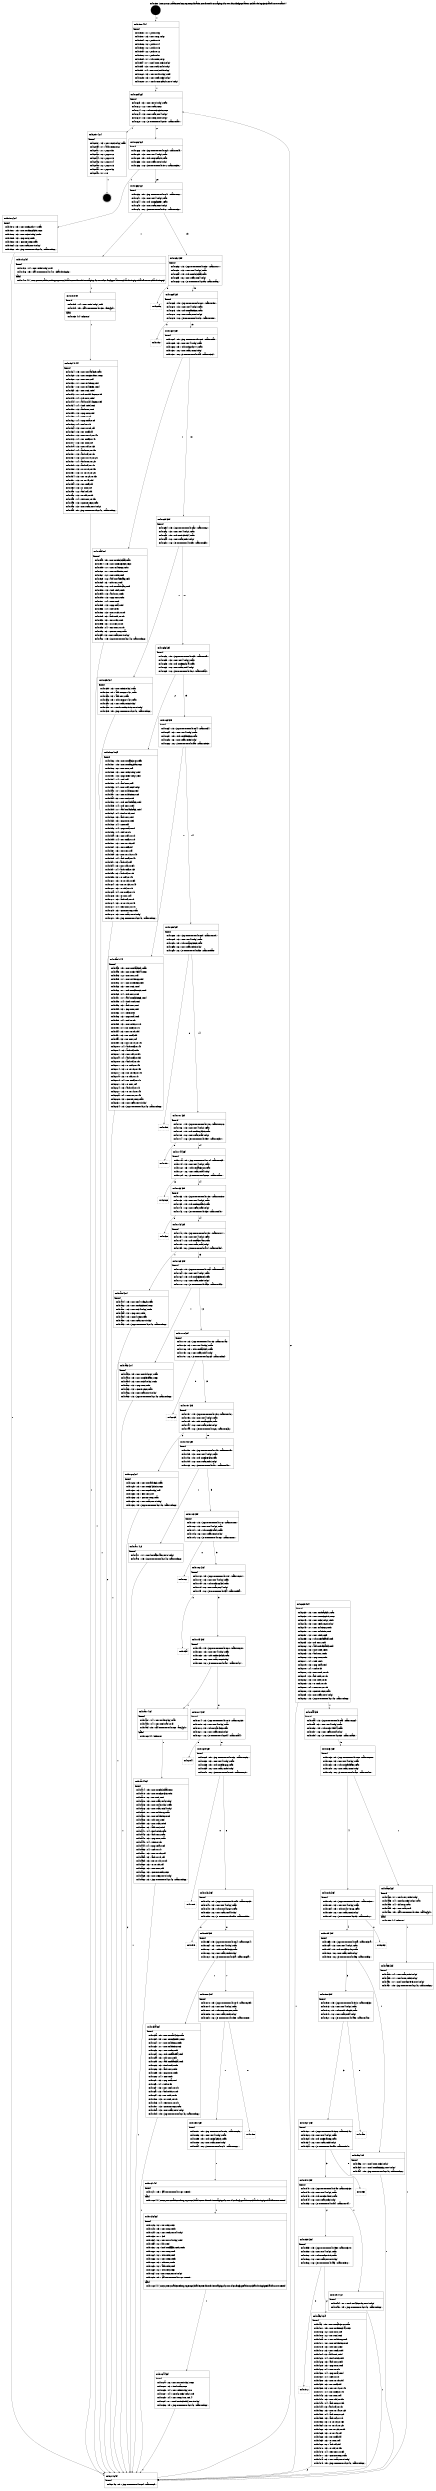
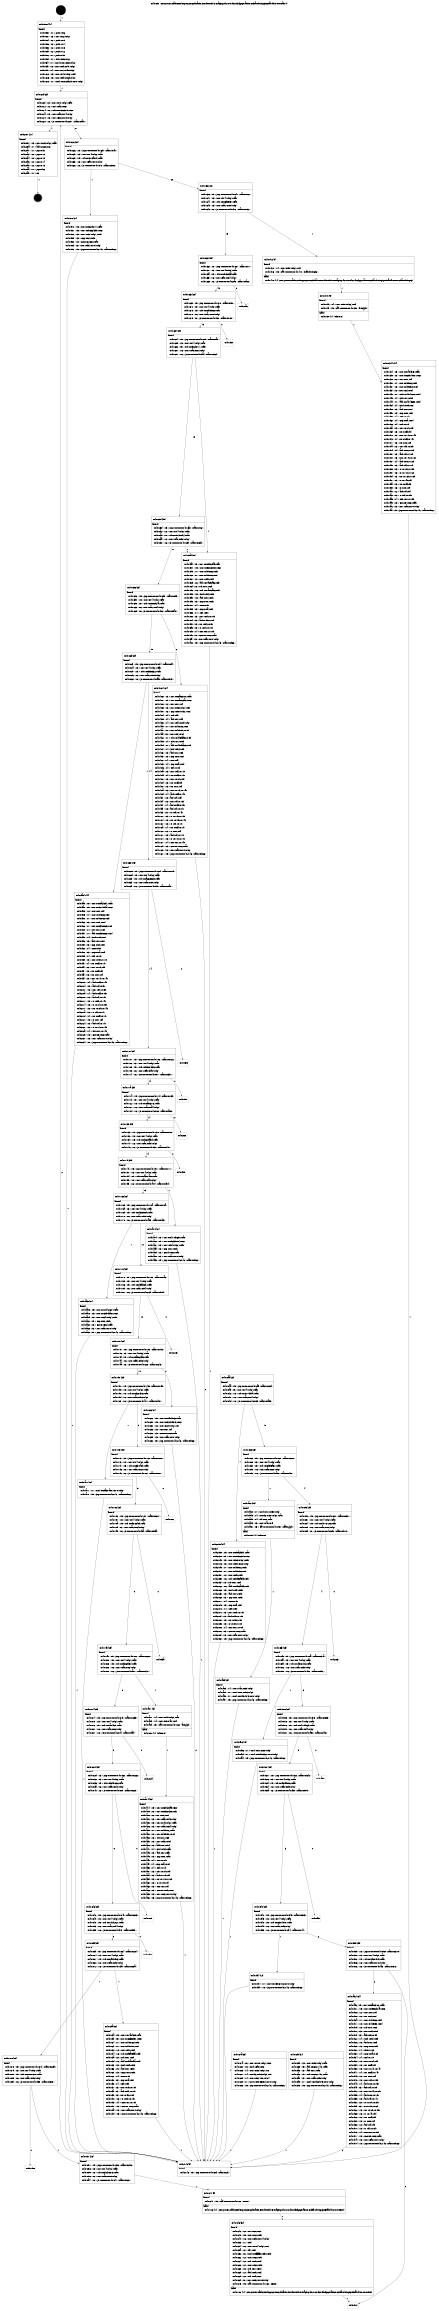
(159, 612) -> (186, 549)
(329, 1705) -> (238, 1472)
(196, 2330) -> (346, 2298)
